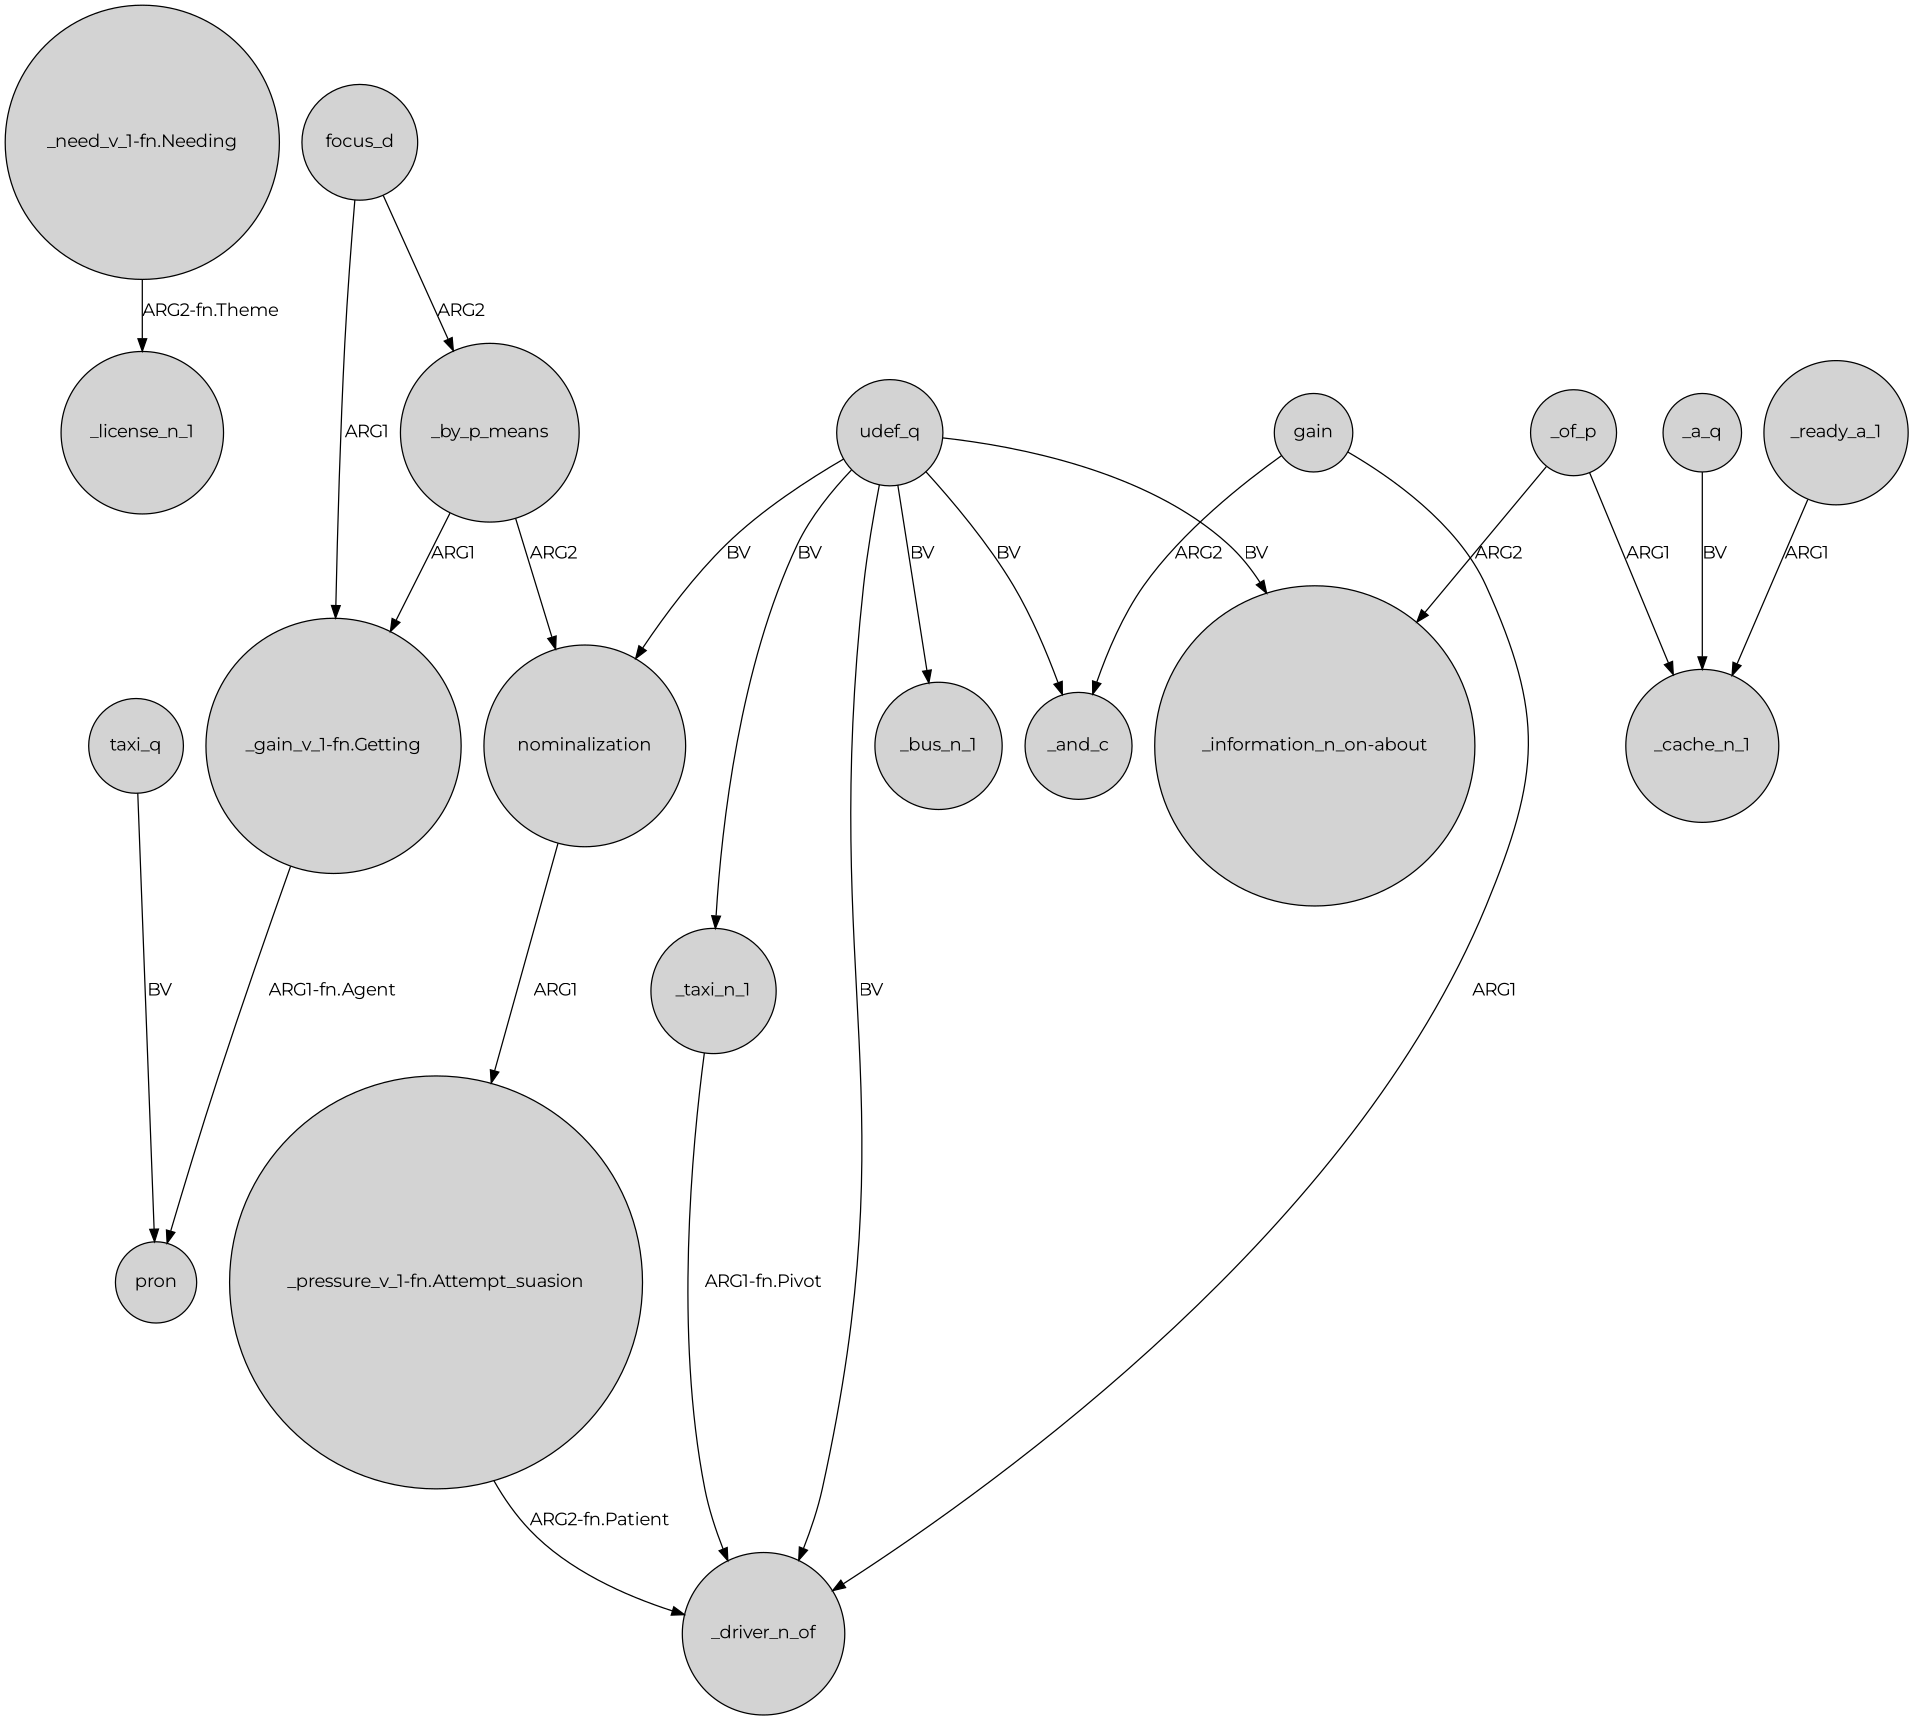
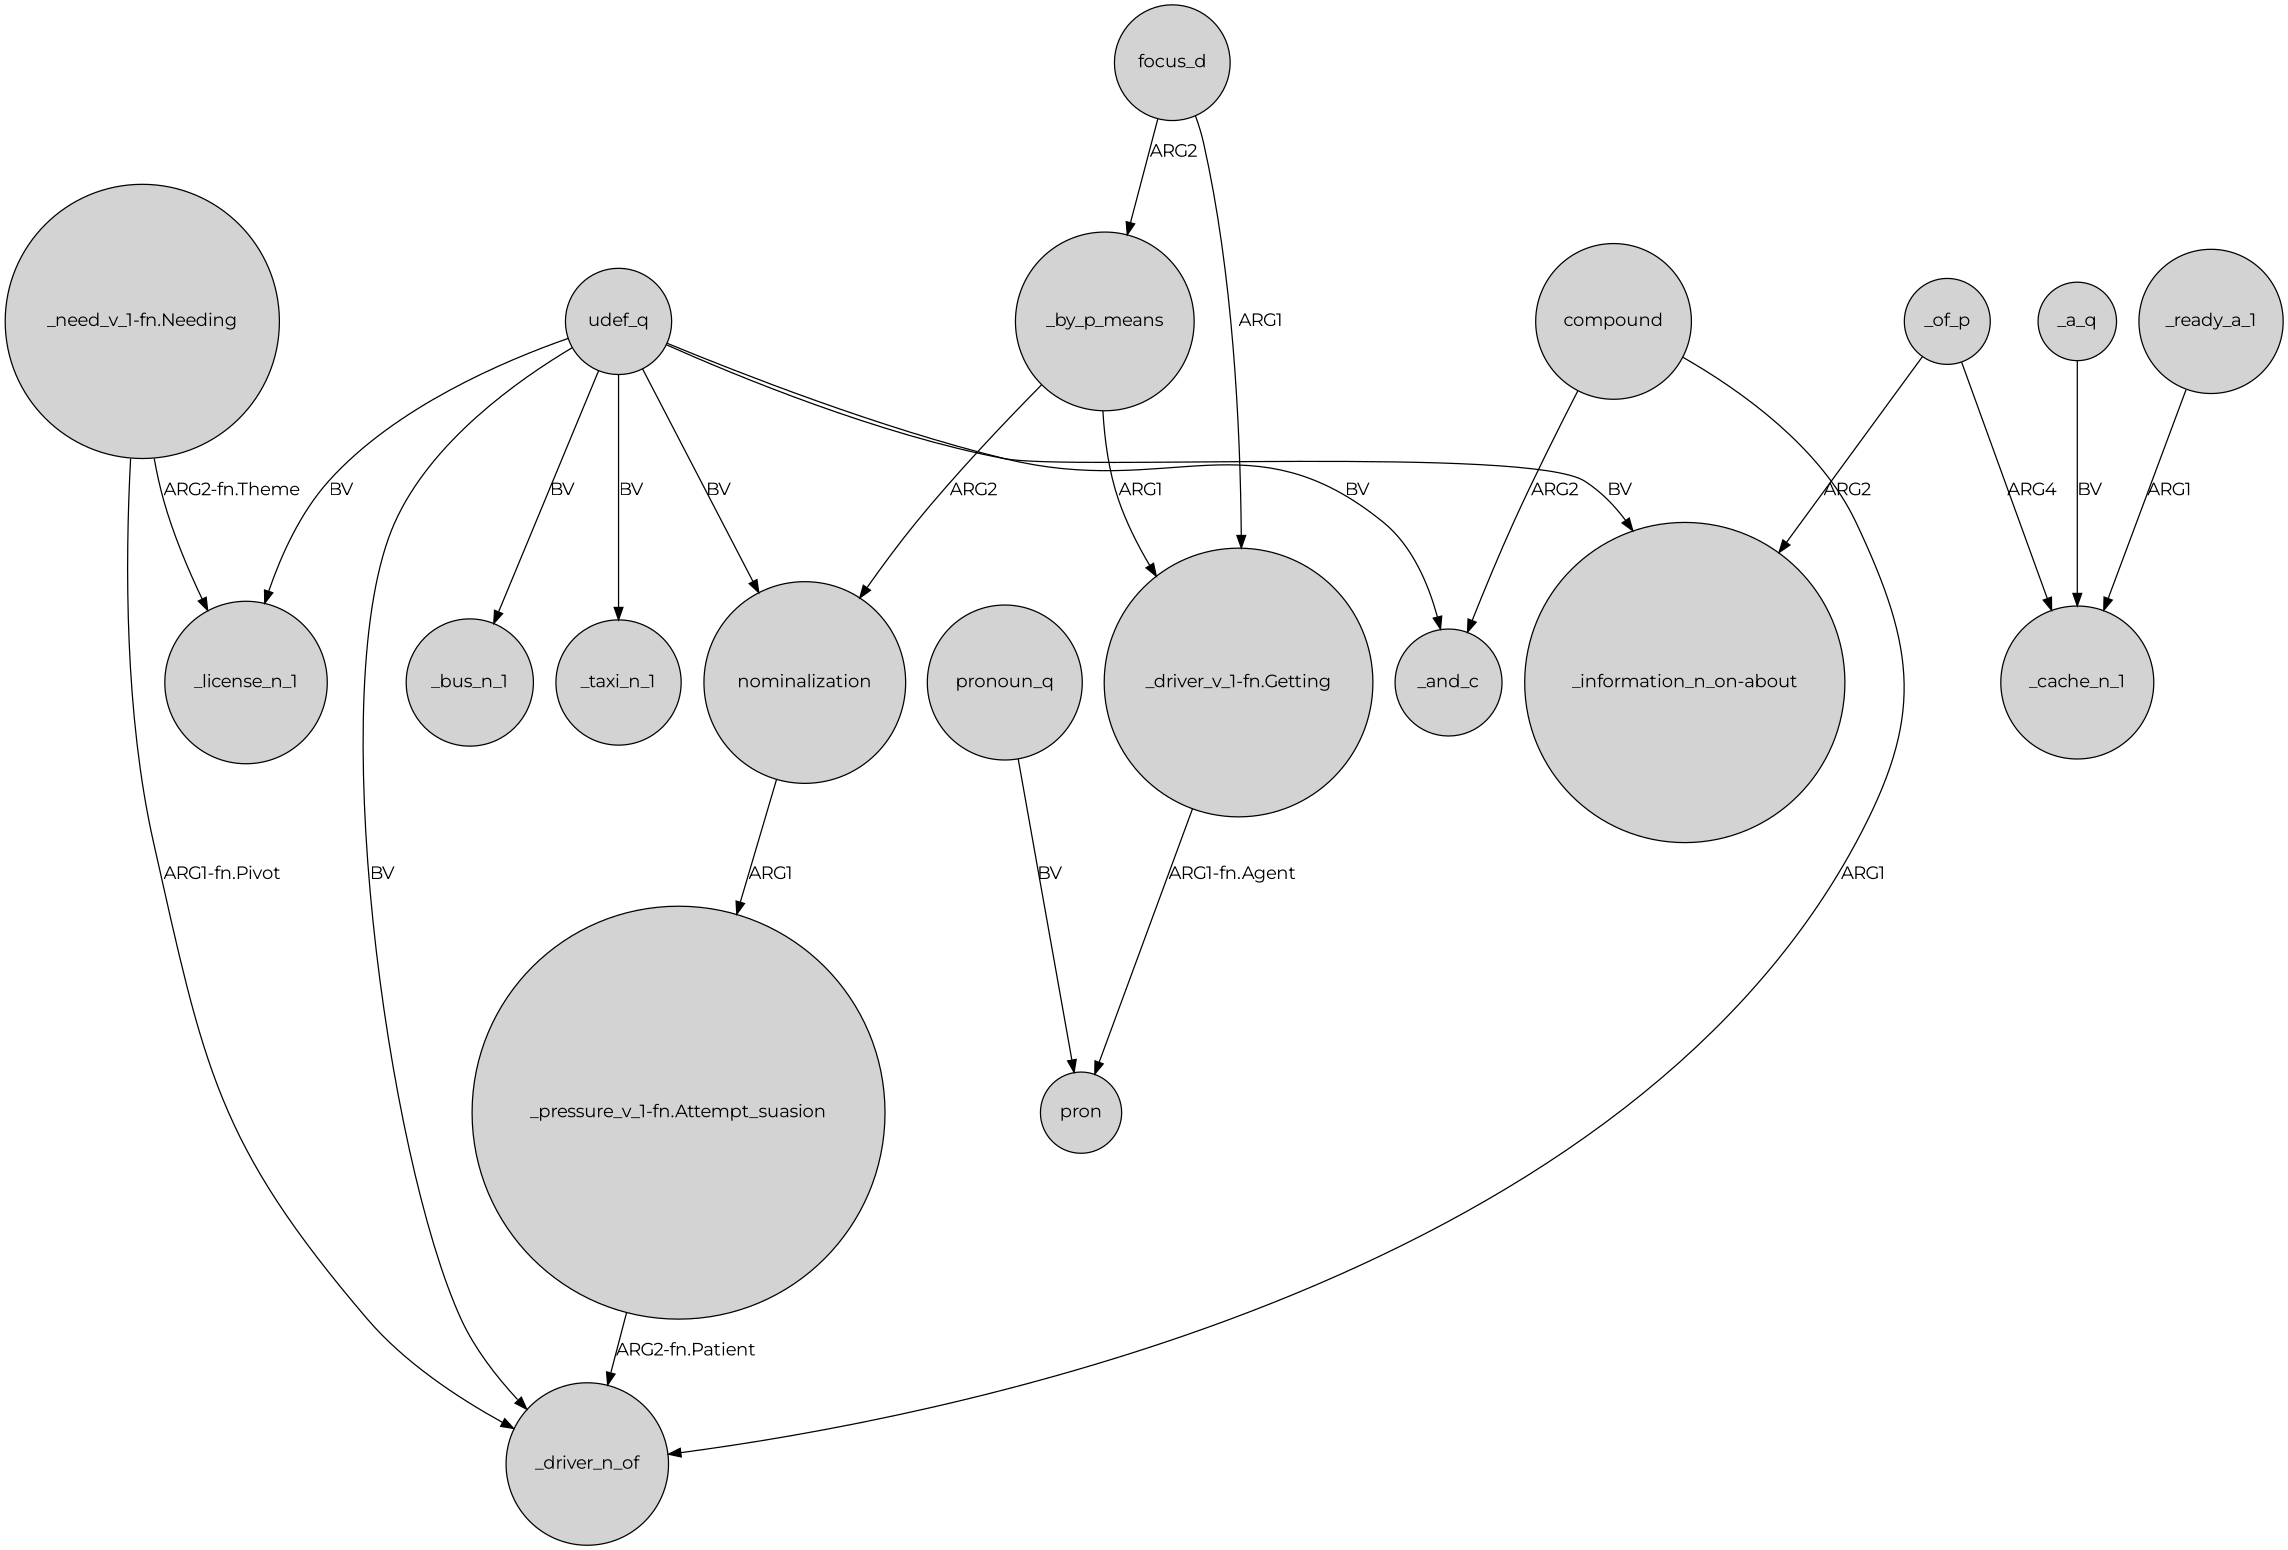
none -> (387, 430)
(1314, 433) -> (1614, 321)
(1648, 554) -> (2032, 491)
(136, 746) -> (1005, 682)
(334, 746) -> (1239, 682)
(688, 1302) -> (190, 996)
